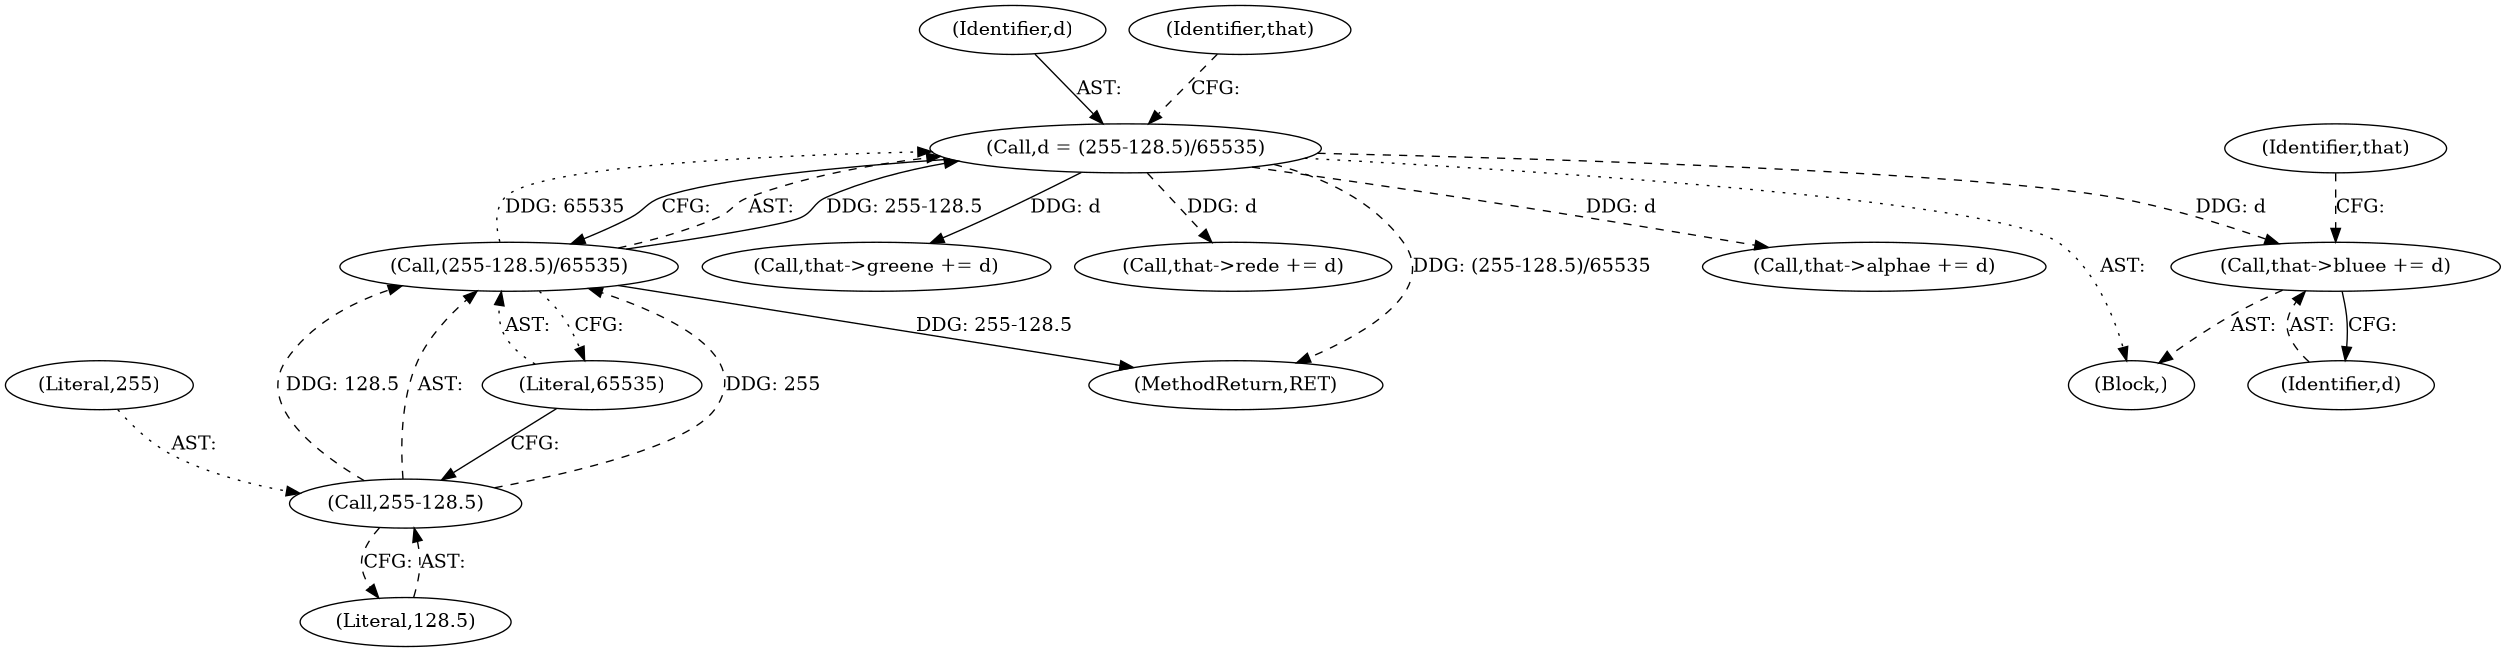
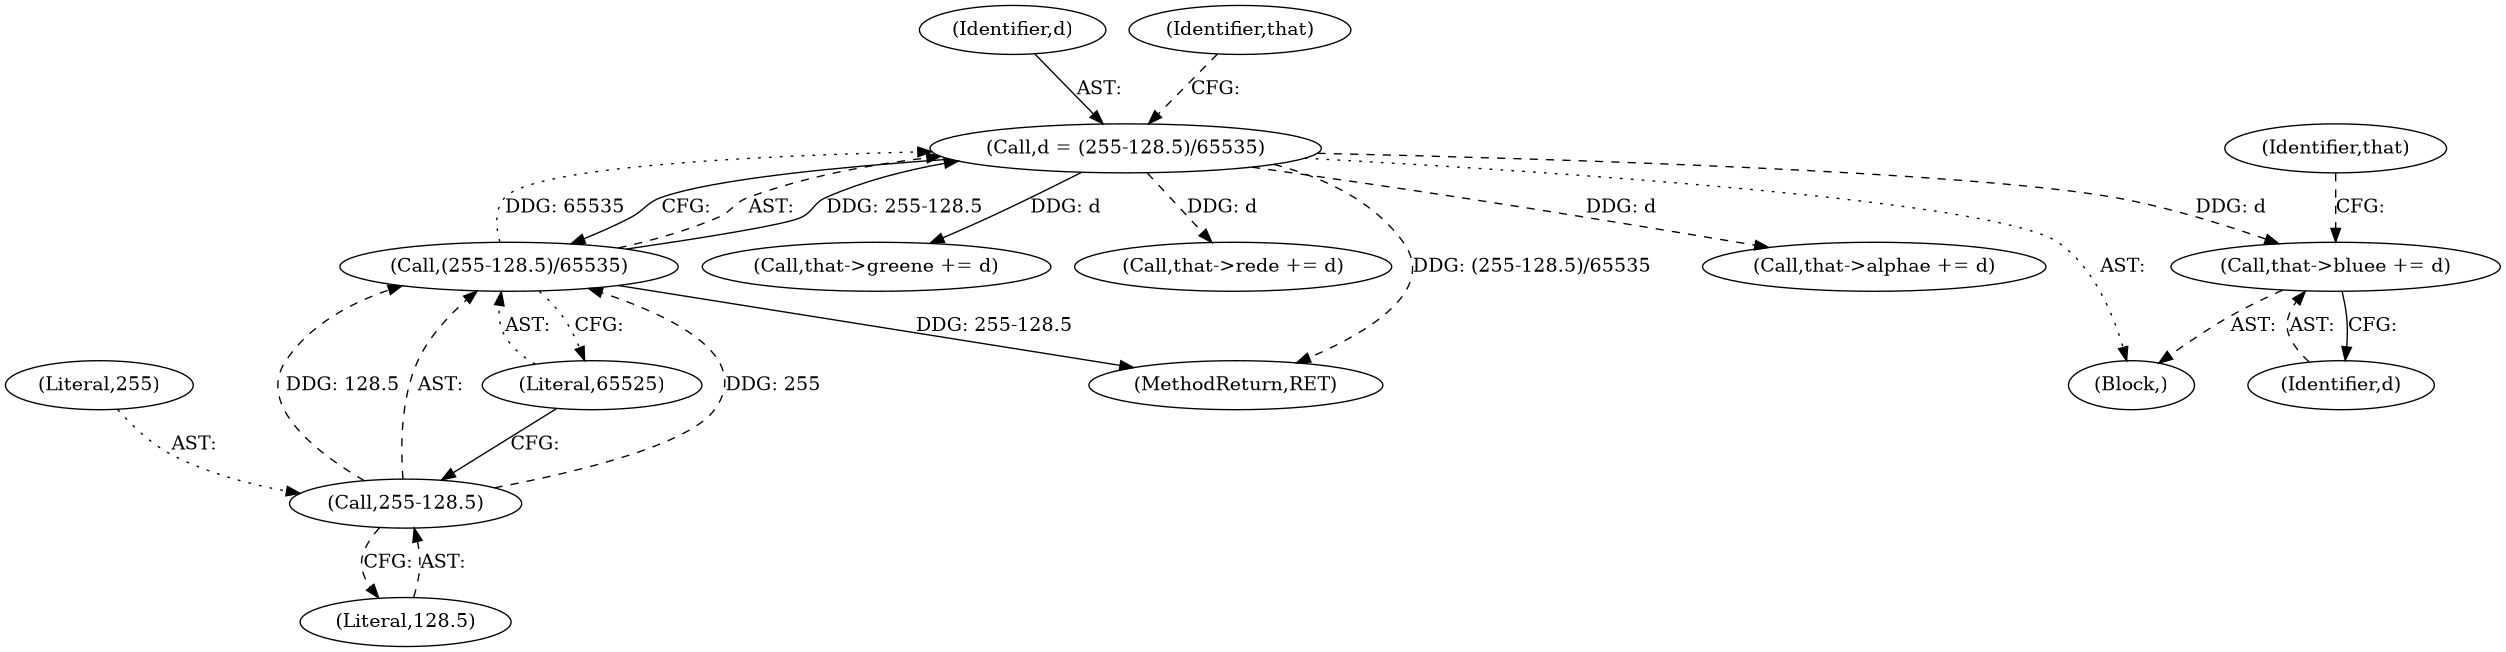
(592, 385) -> (592, 385)
